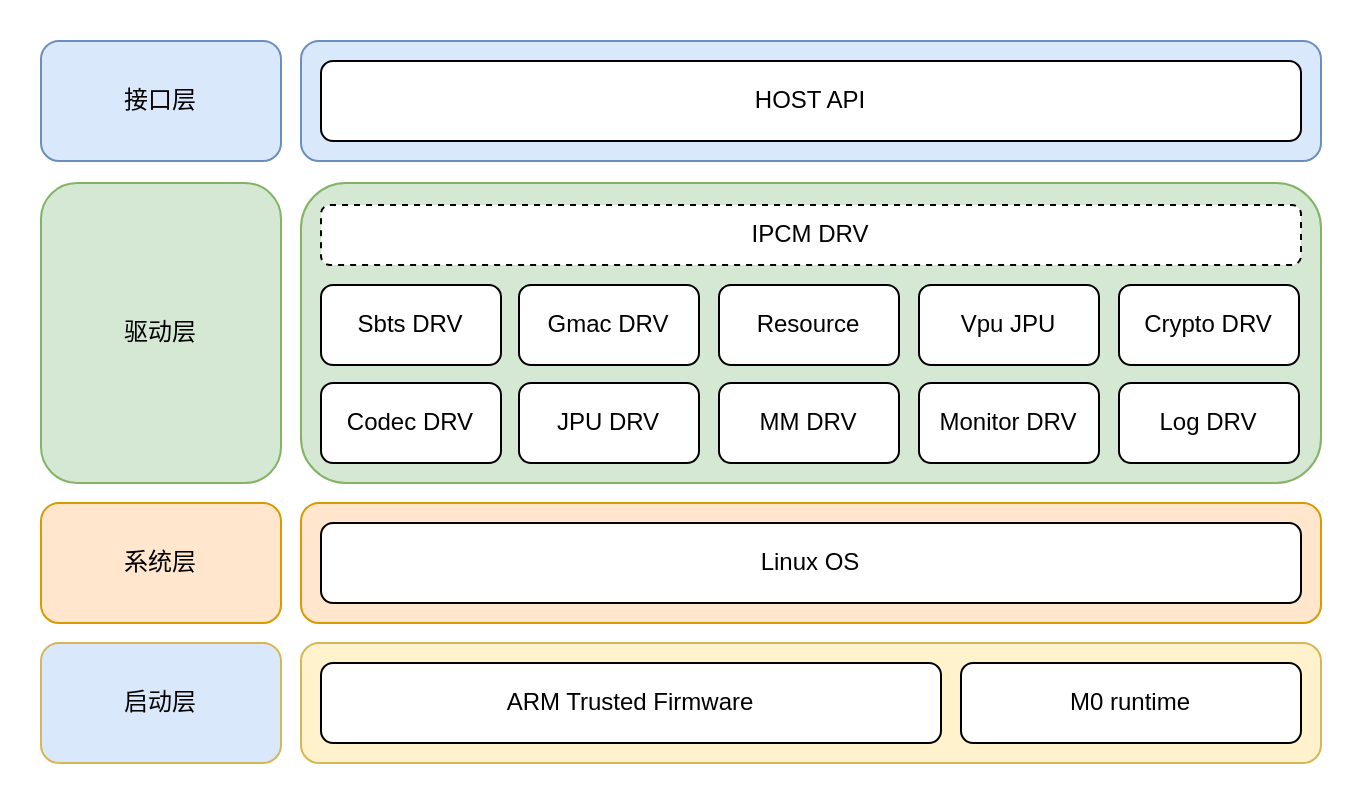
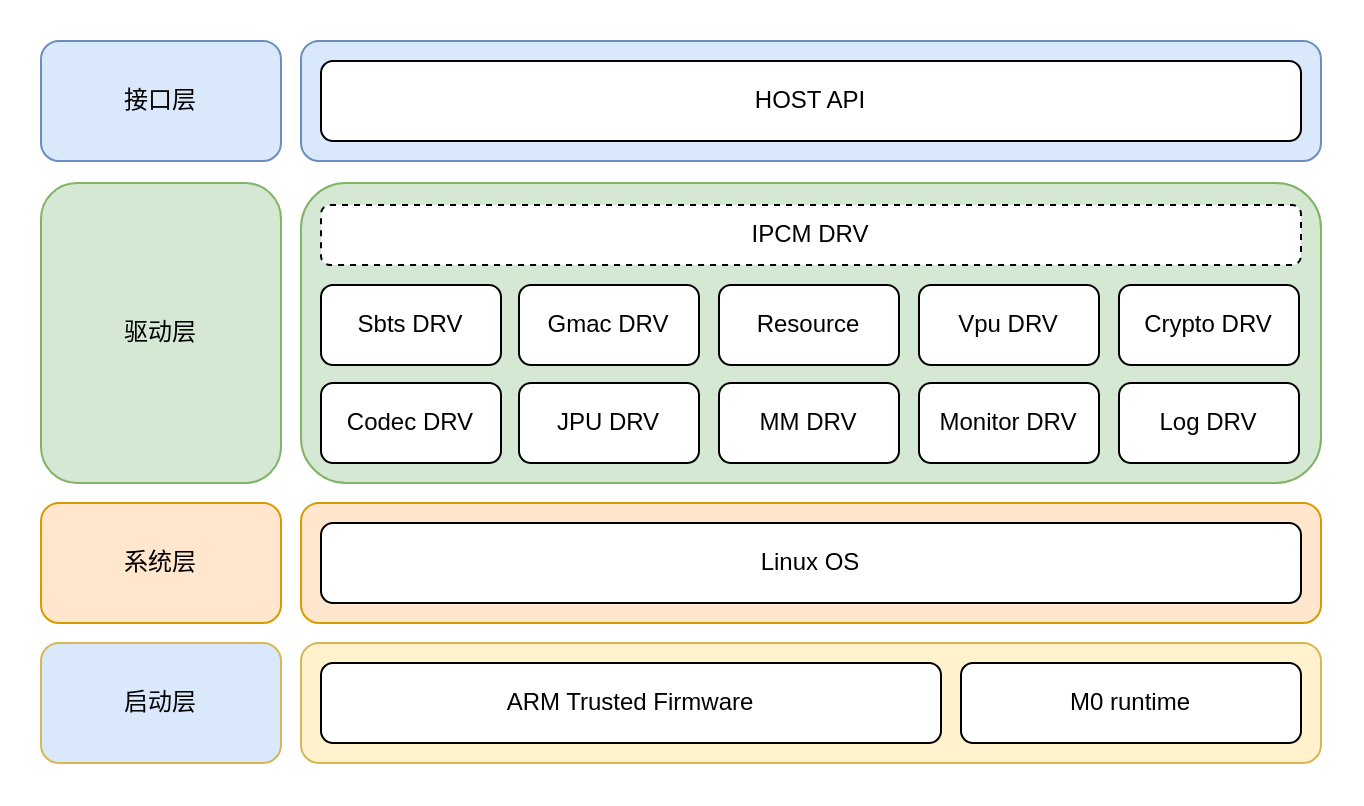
(1009, 325) -> (1009, 325)
